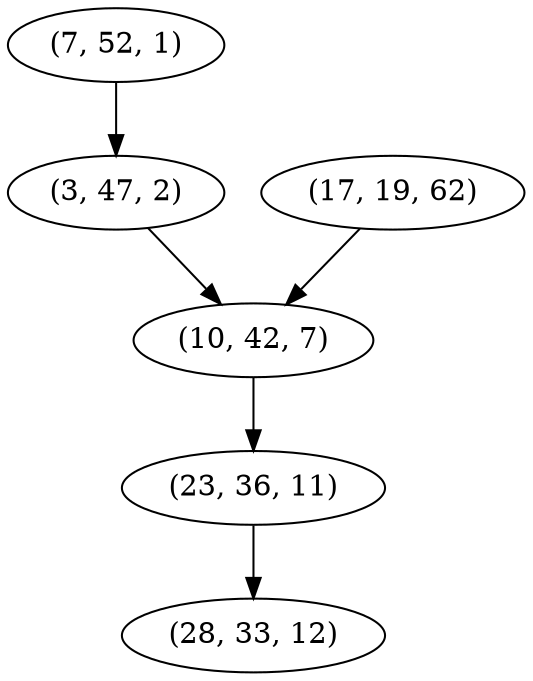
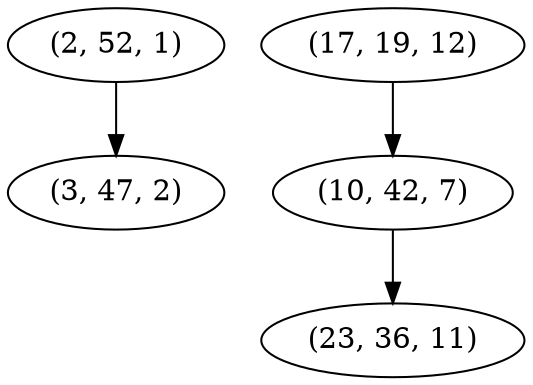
(116, 45) -> (116, 45)
(393, 193) -> (393, 45)
(177, 258) -> none
(253, 636) -> none
